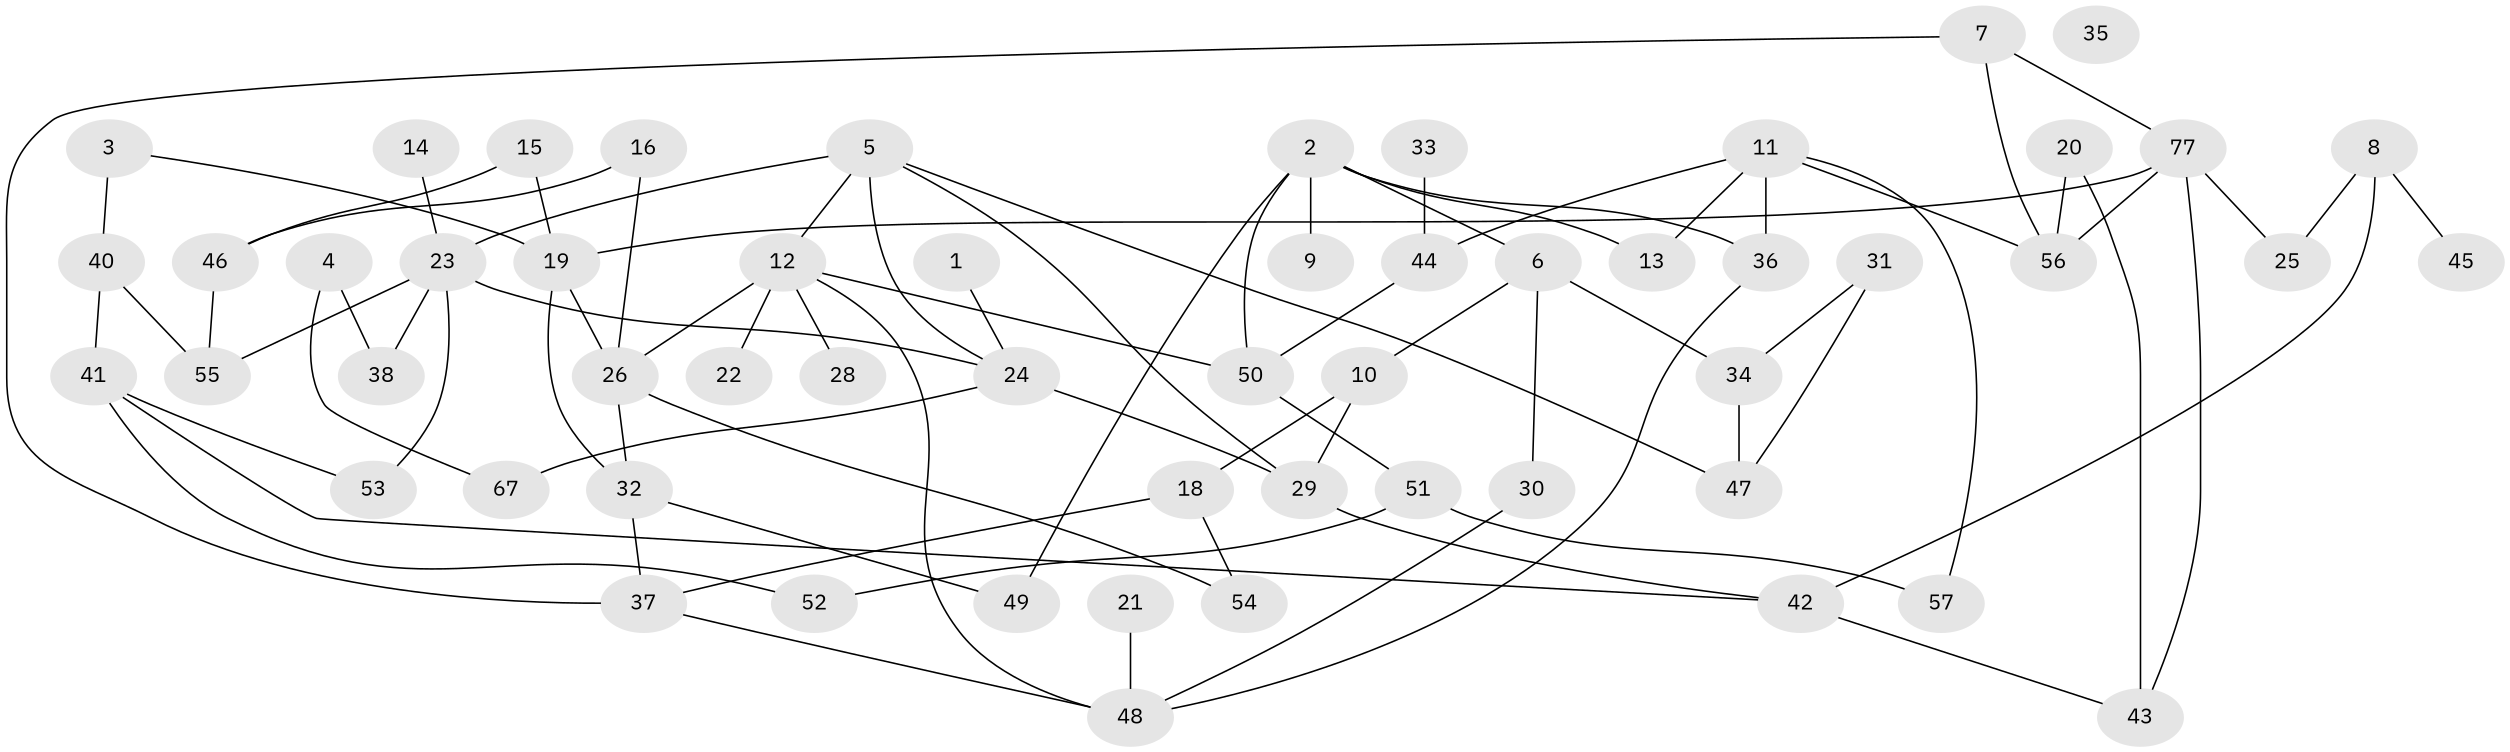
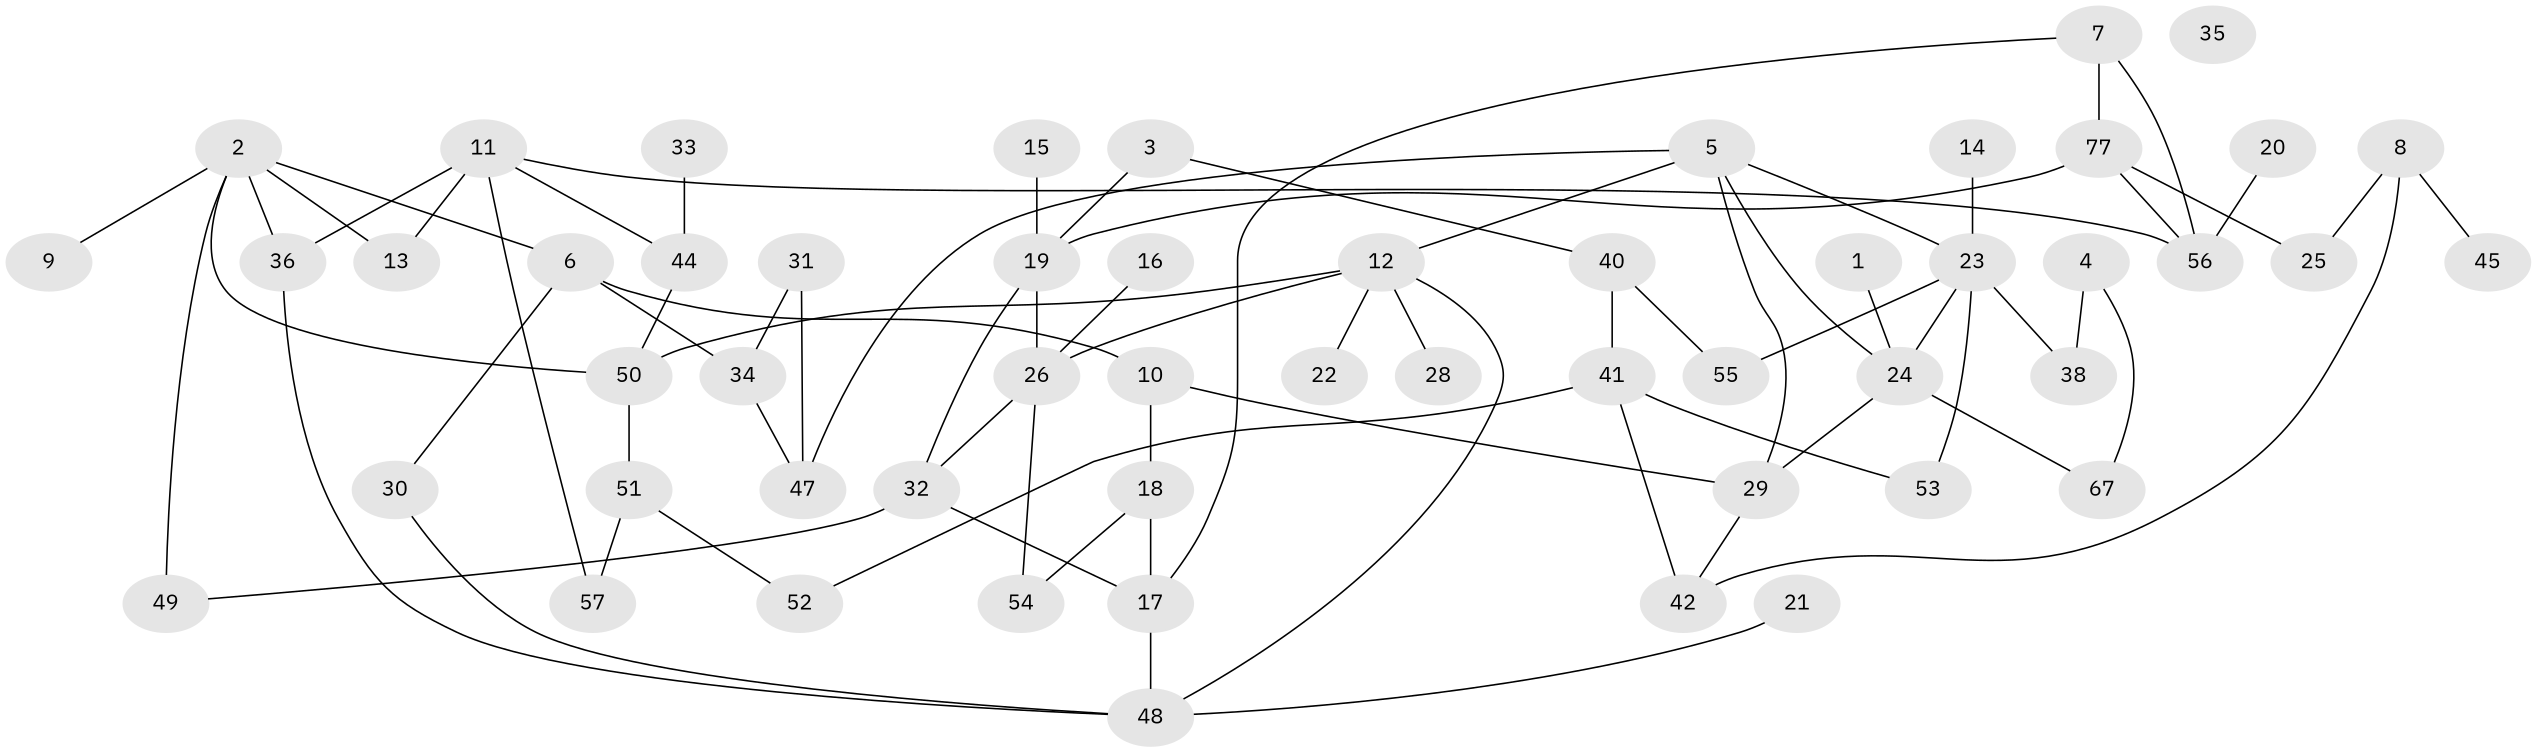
(215, 262) -> none
(644, 604) -> (1151, 604)
(2141, 718) -> none
